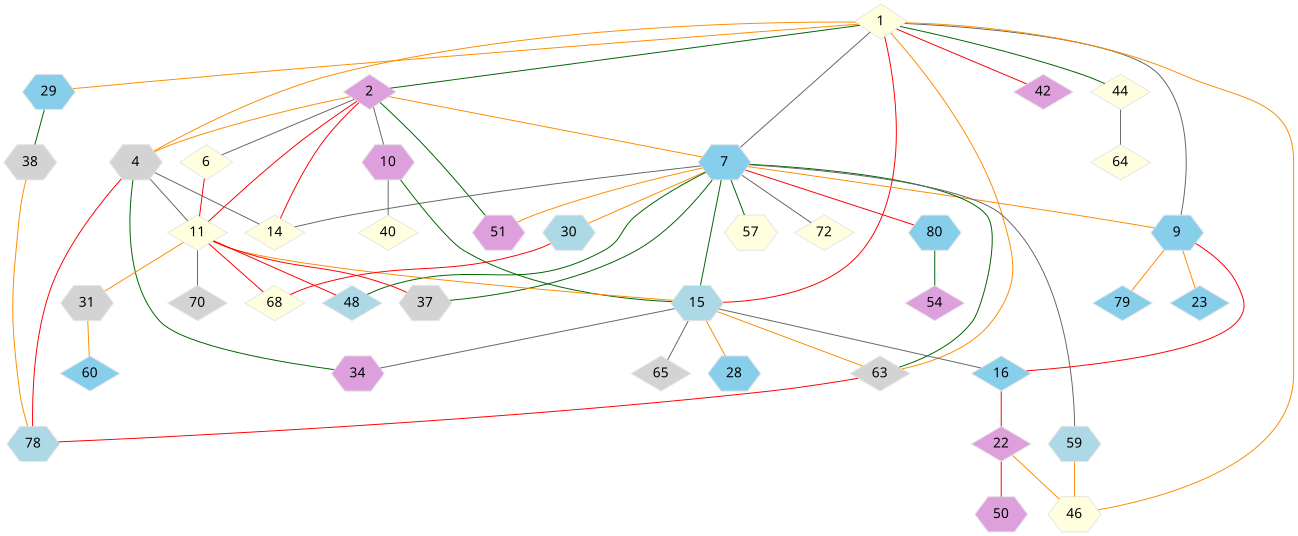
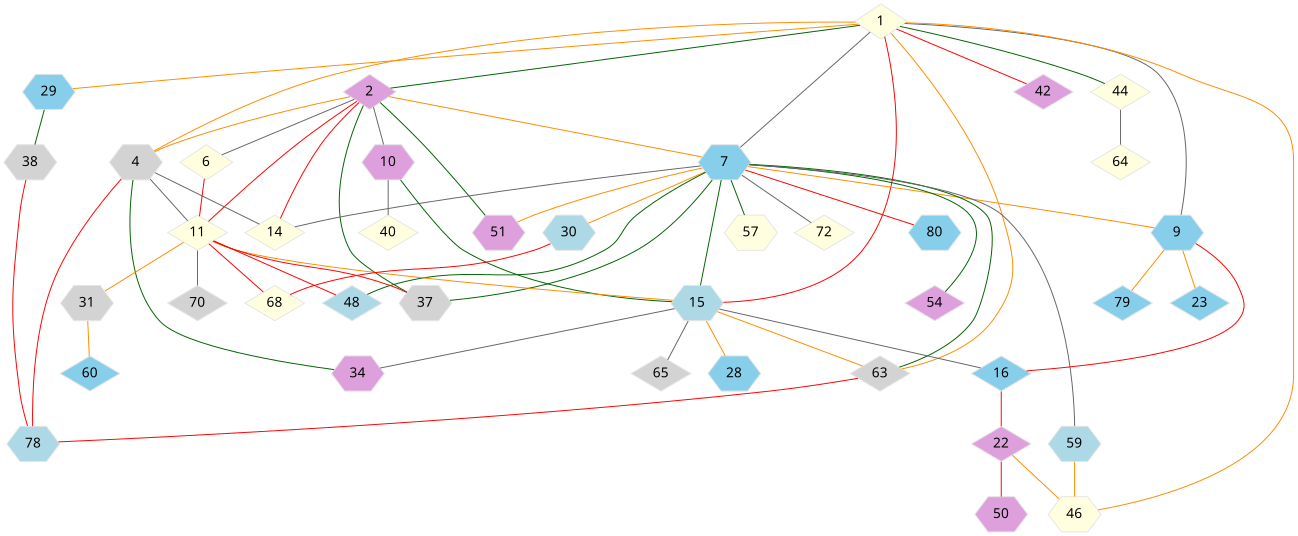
none -> (340, 207)
(935, 268) -> (958, 205)
(13, 303) -> (13, 303)
